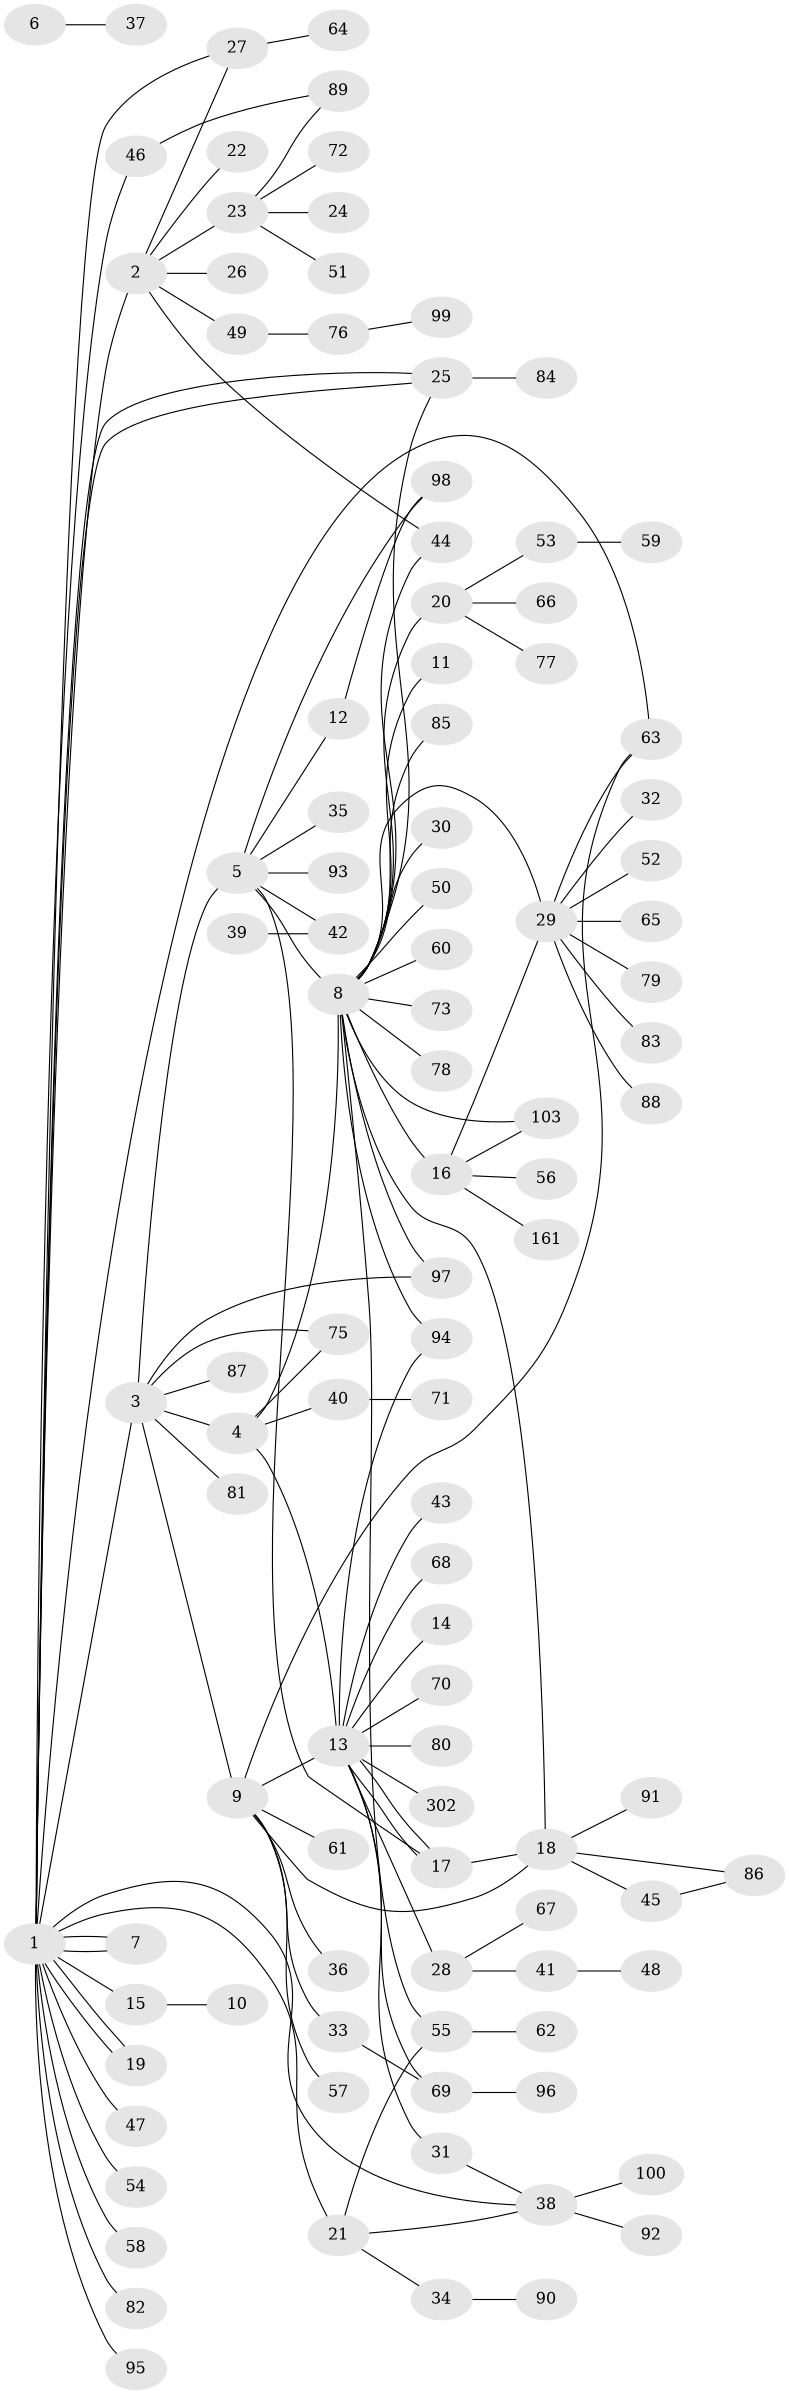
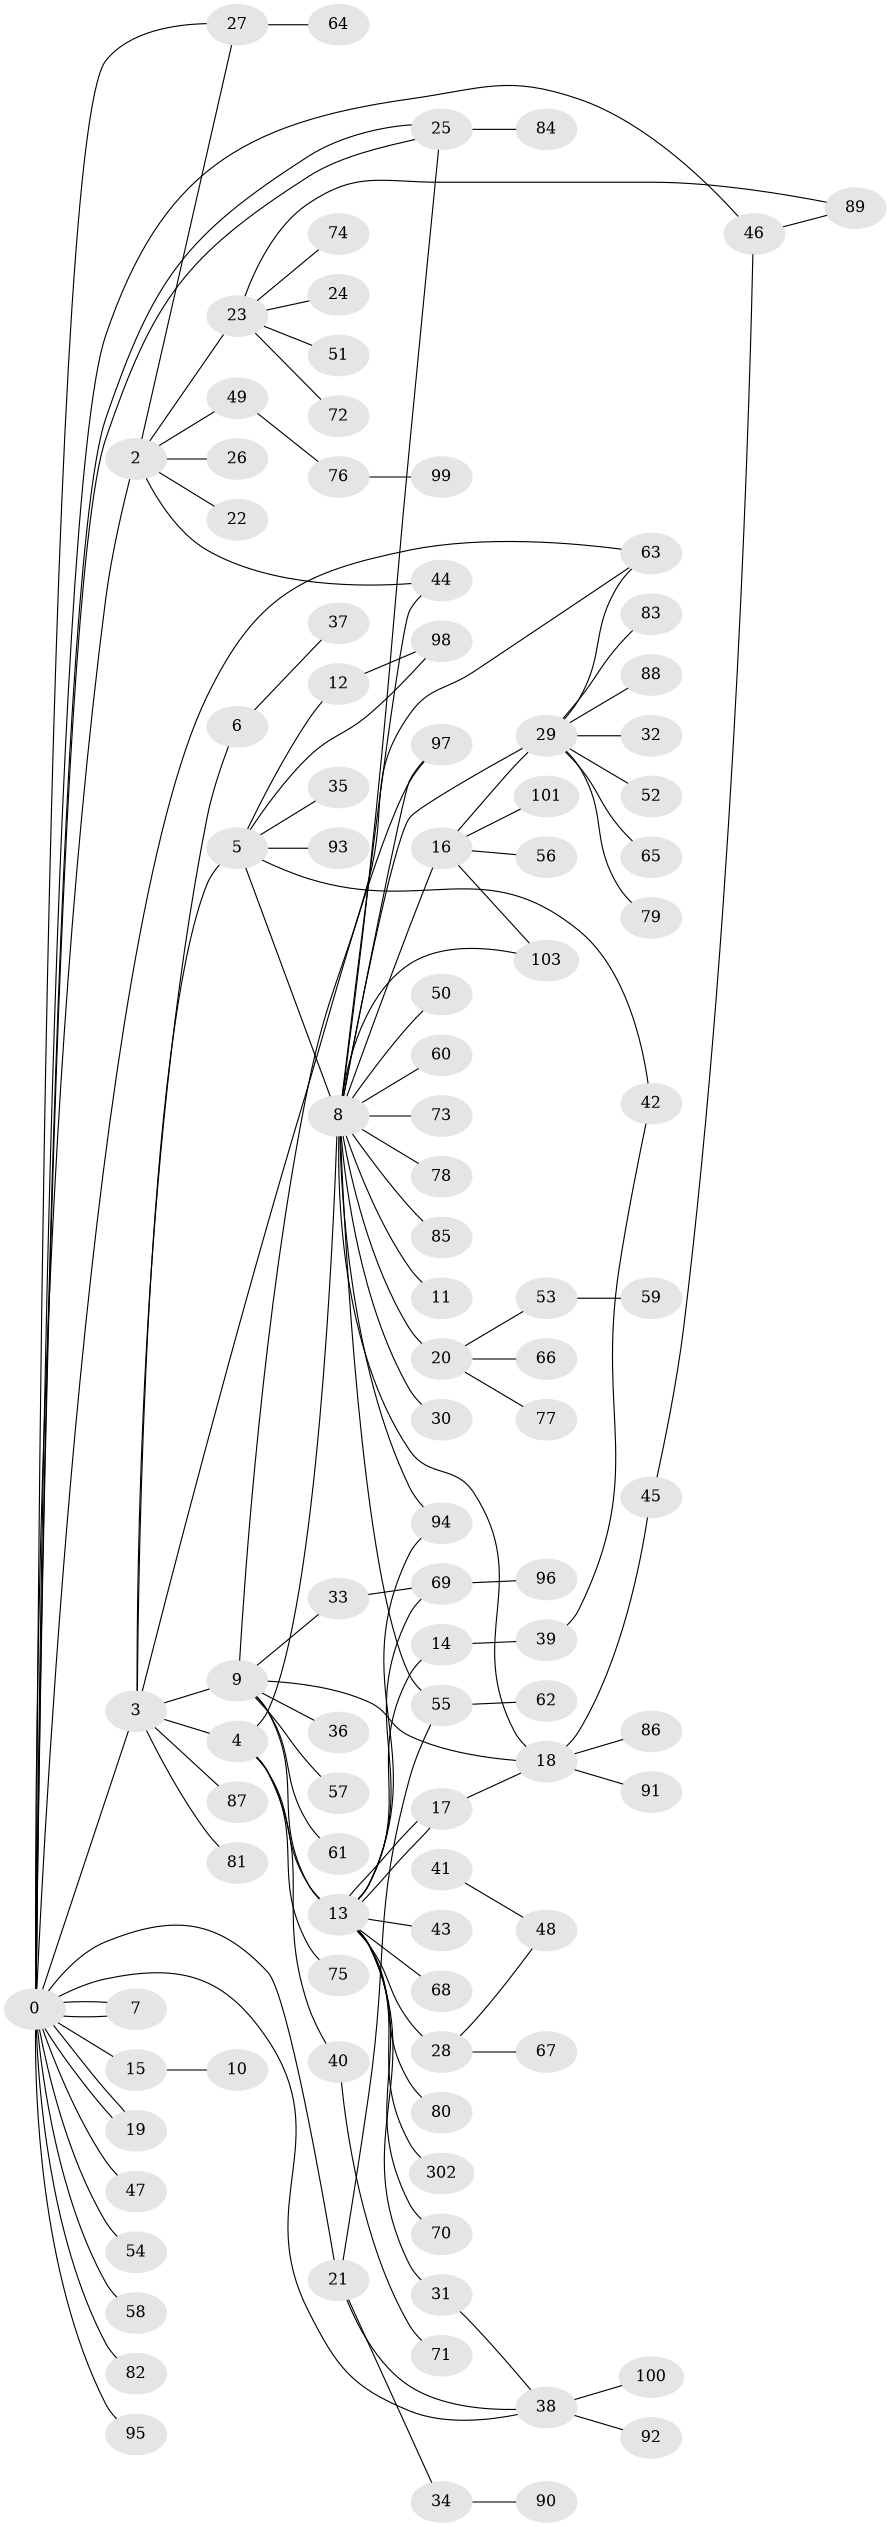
none -> (339, 234)
(547, 1240) -> (547, 796)
(222, 1337) -> (155, 1215)
(281, 1348) -> none
none -> (488, 1643)
(703, 1888) -> (725, 868)
(35, 1944) -> (35, 2009)
(494, 1971) -> (498, 1993)
